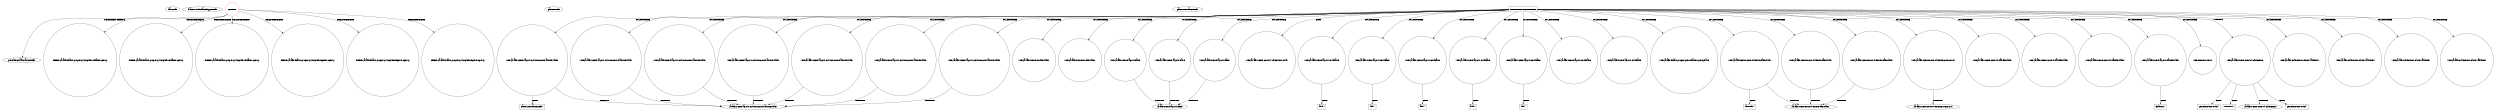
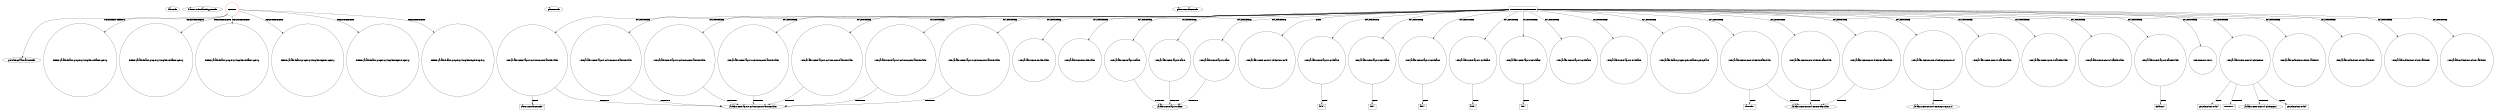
(2218, 20) -> (2221, 20)
(2234, 101) -> (2237, 101)
